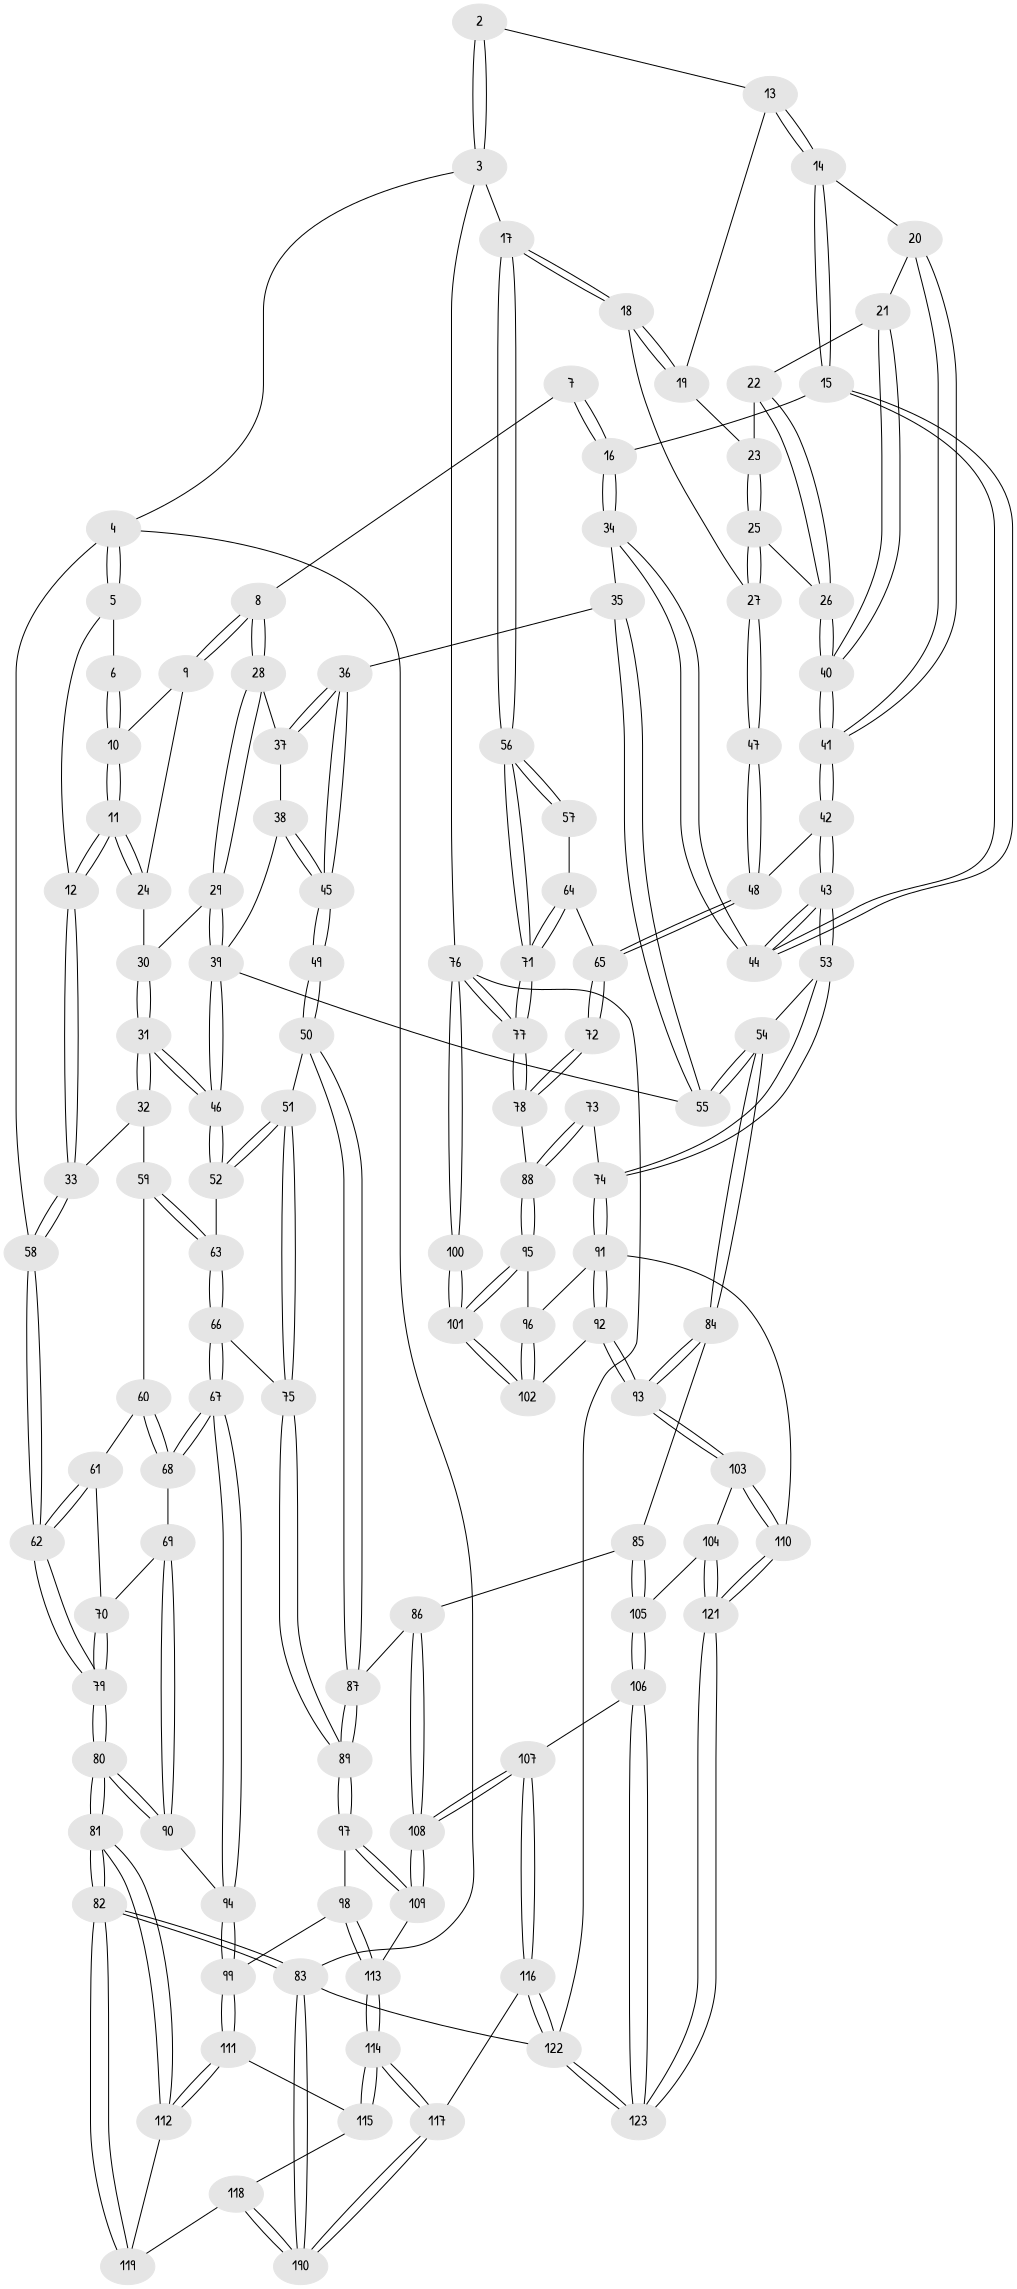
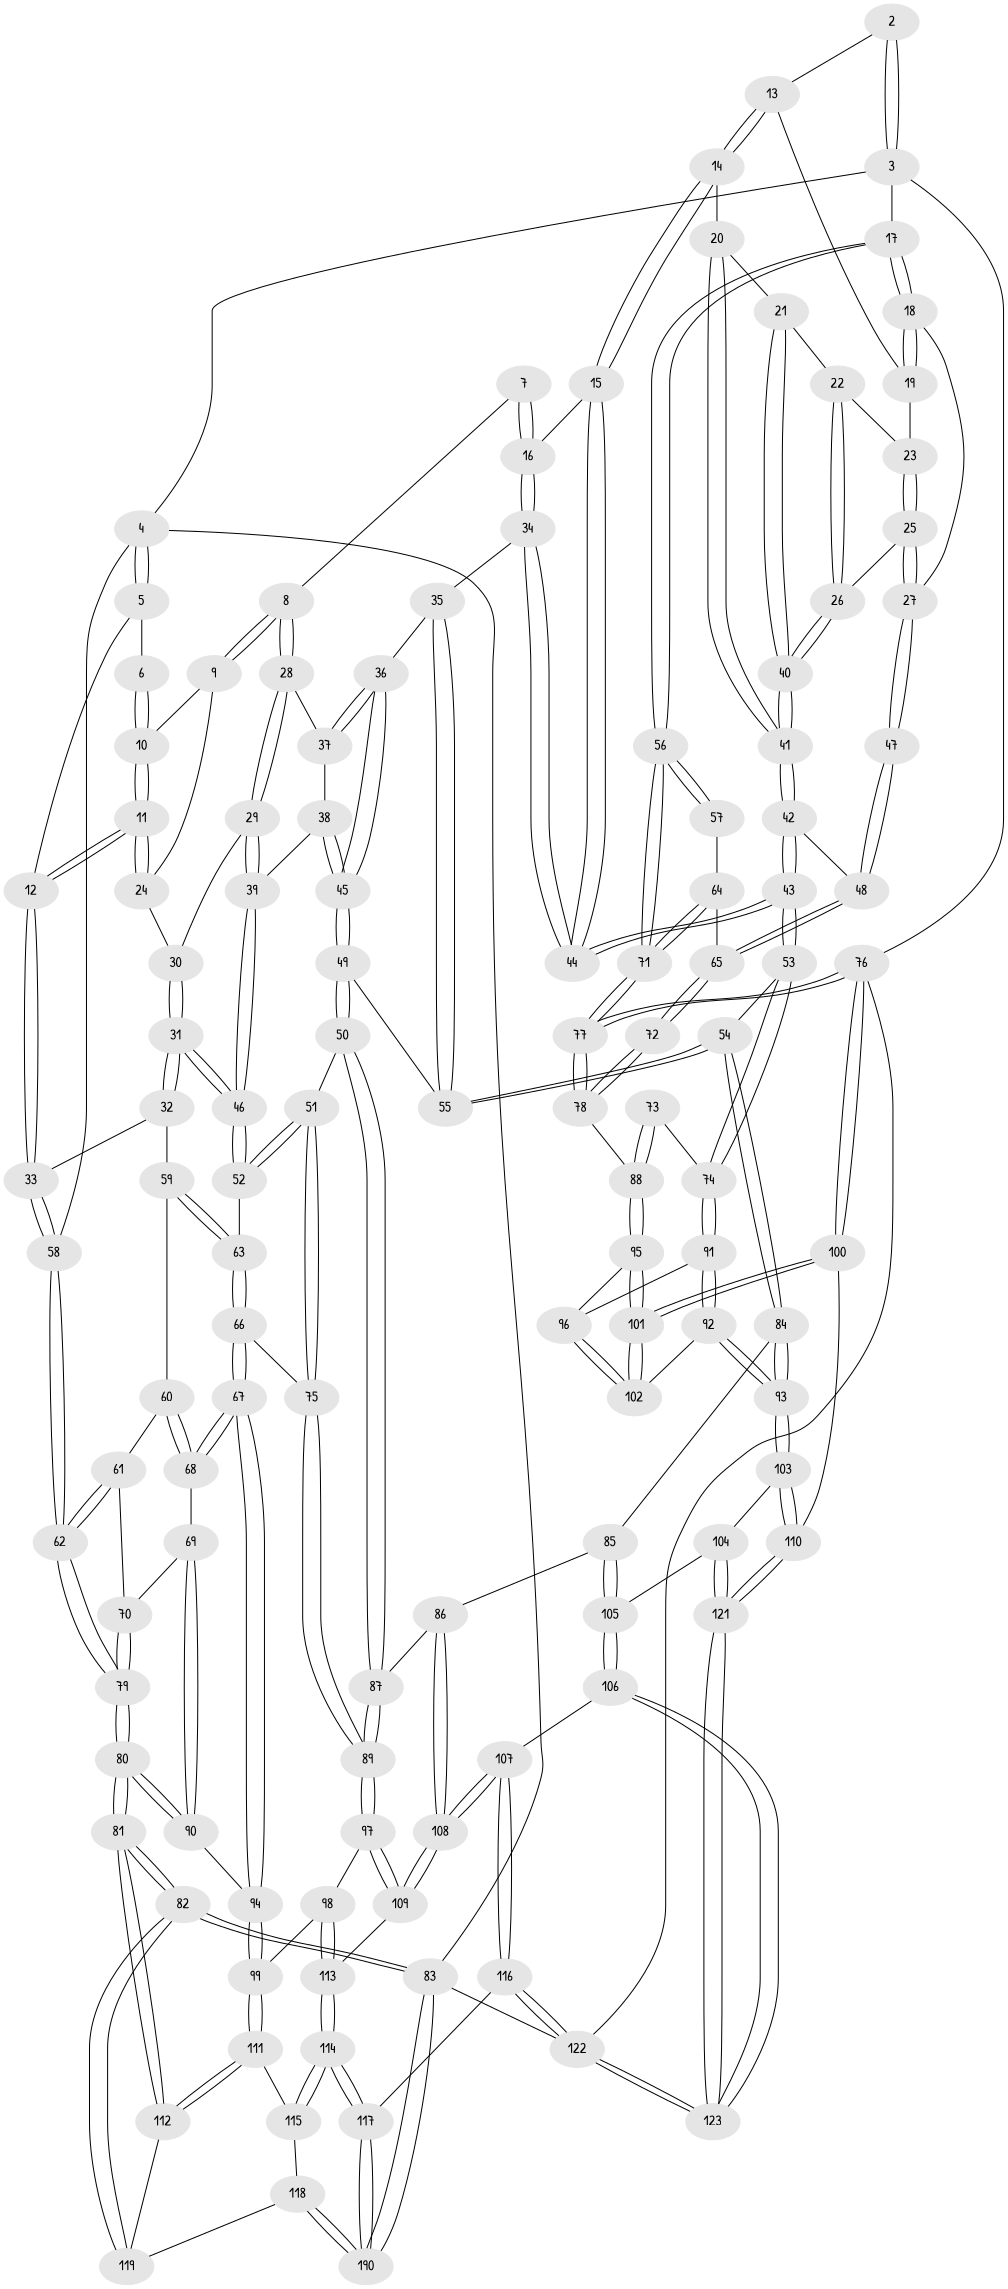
(434, 1039) -> (394, 1036)
(771, 1347) -> (834, 1407)
